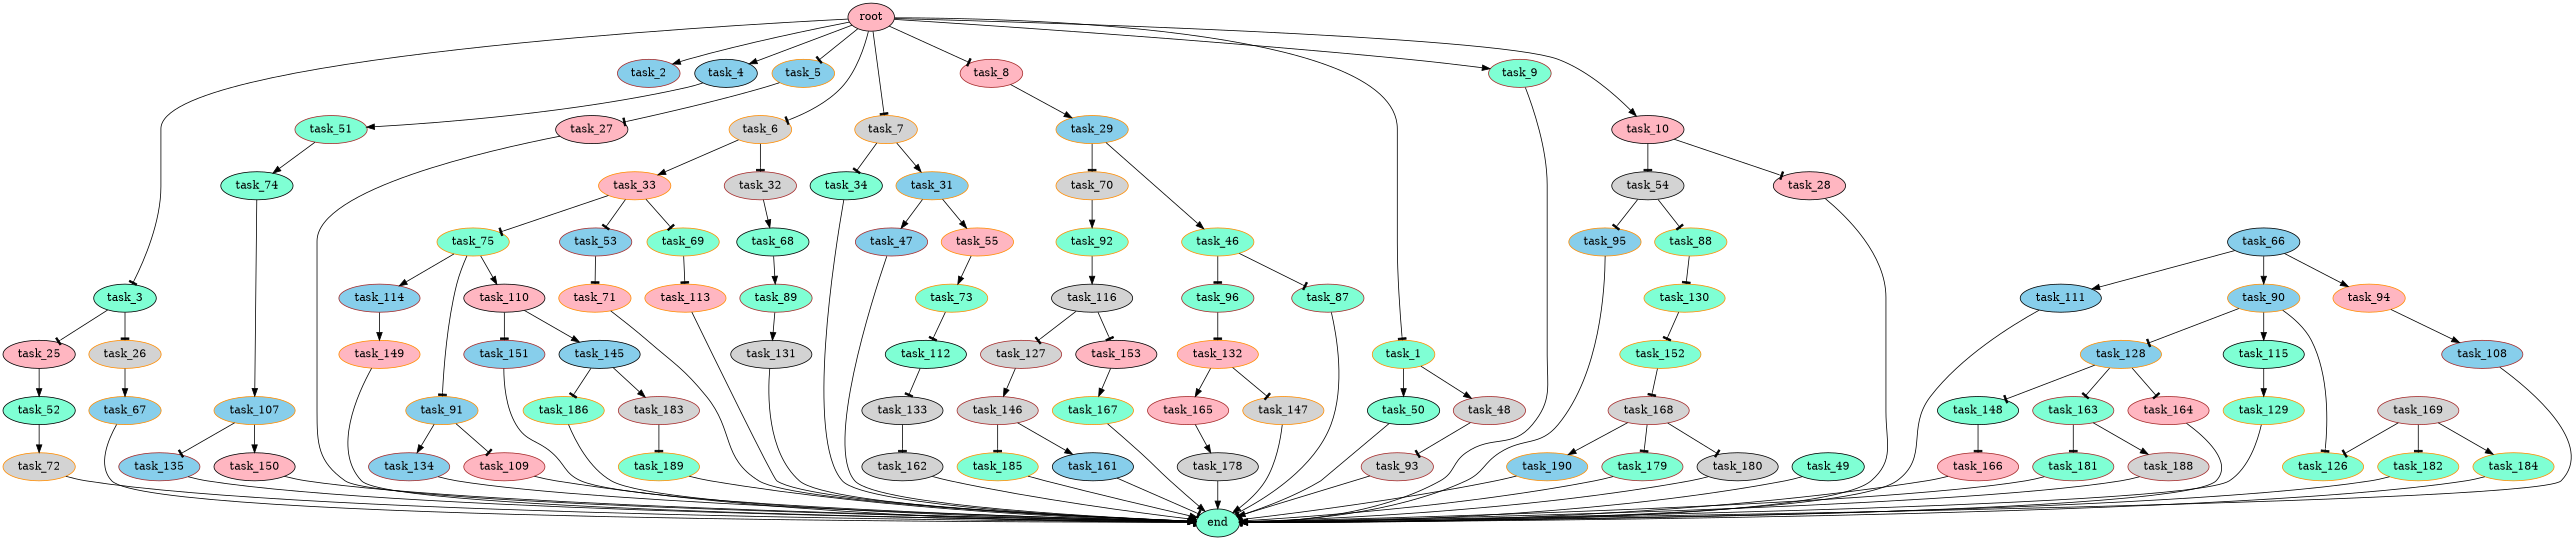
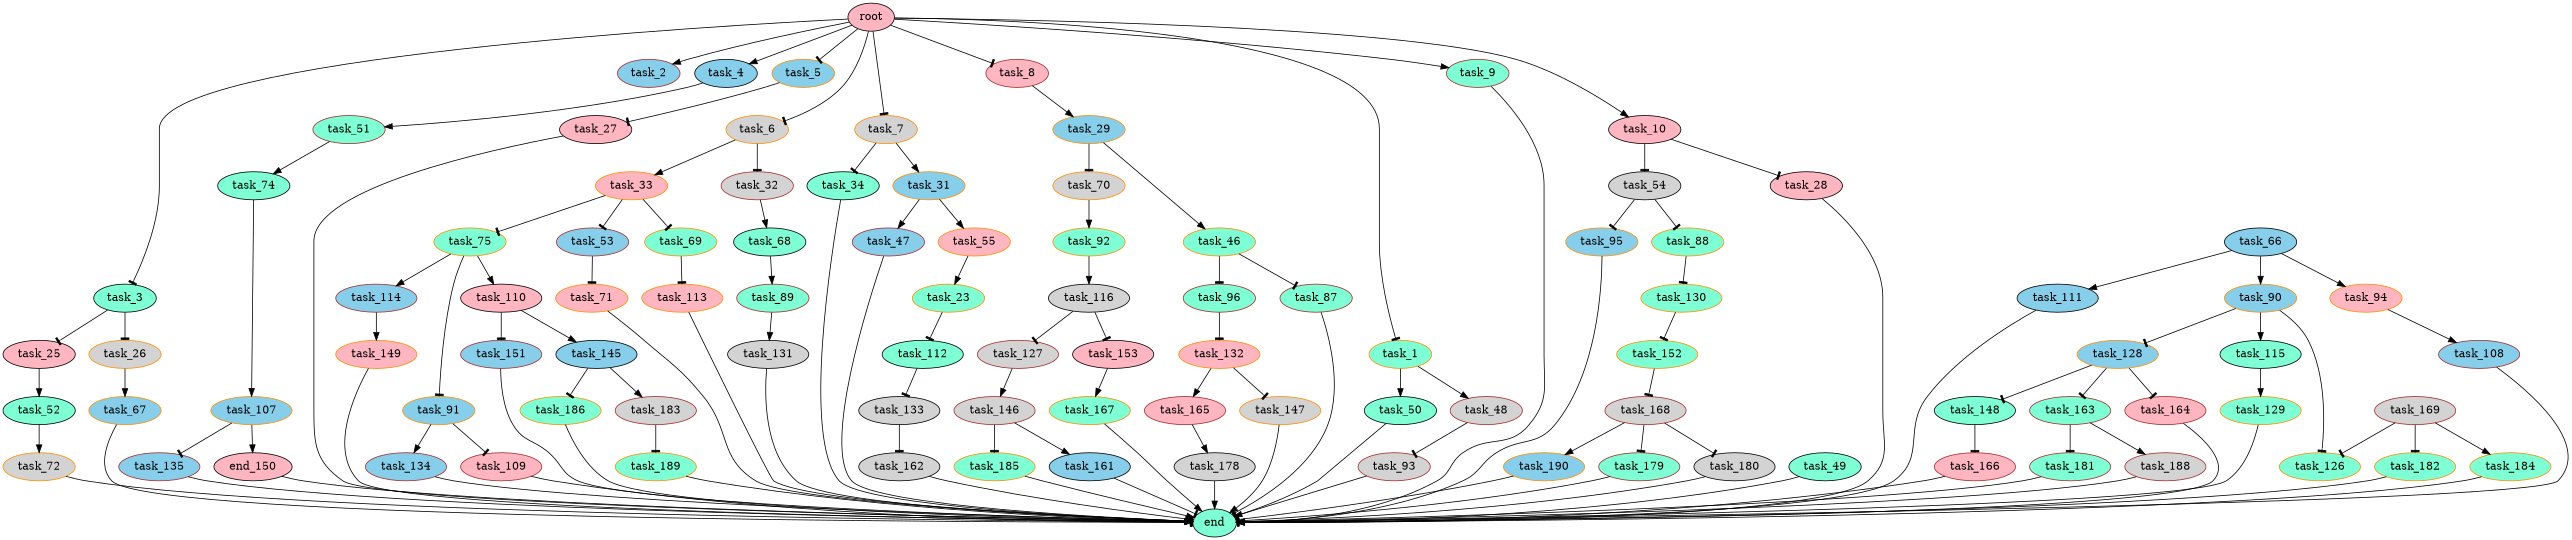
(952, 298) -> (948, 298)
(255, 467) -> (253, 467)
